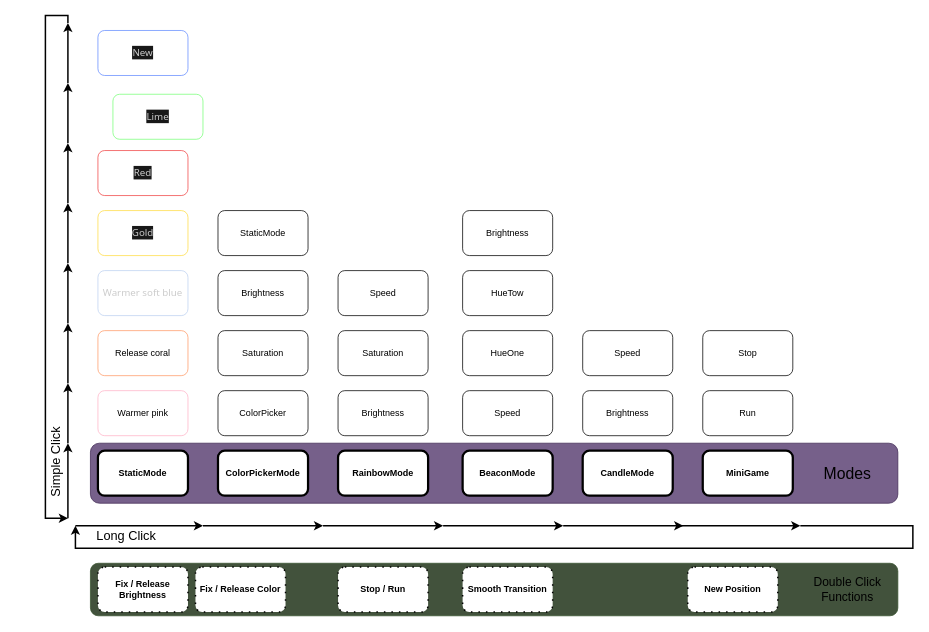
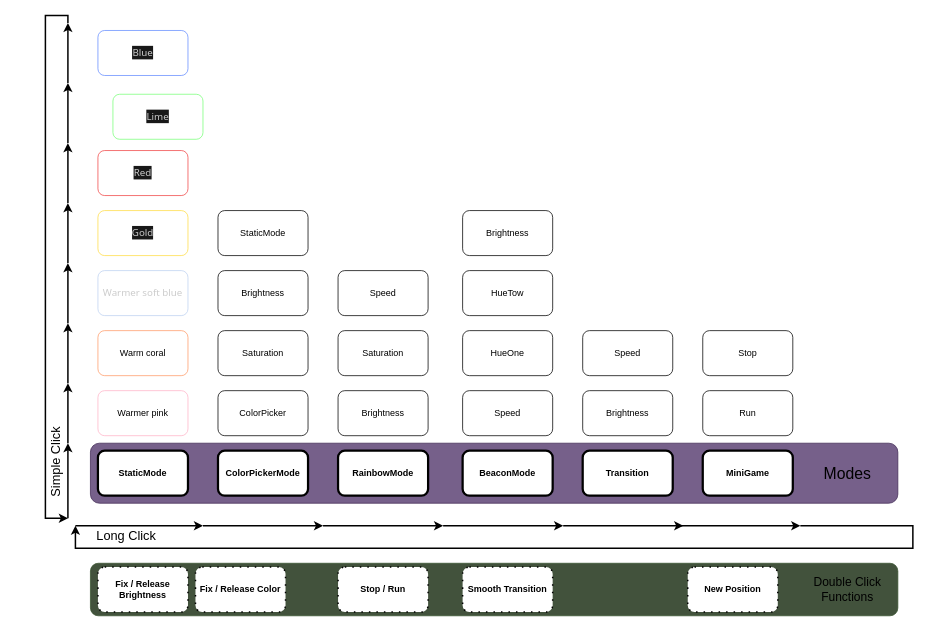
(143, 53) -> (143, 53)
(143, 353) -> (143, 353)
(627, 473) -> (627, 473)
